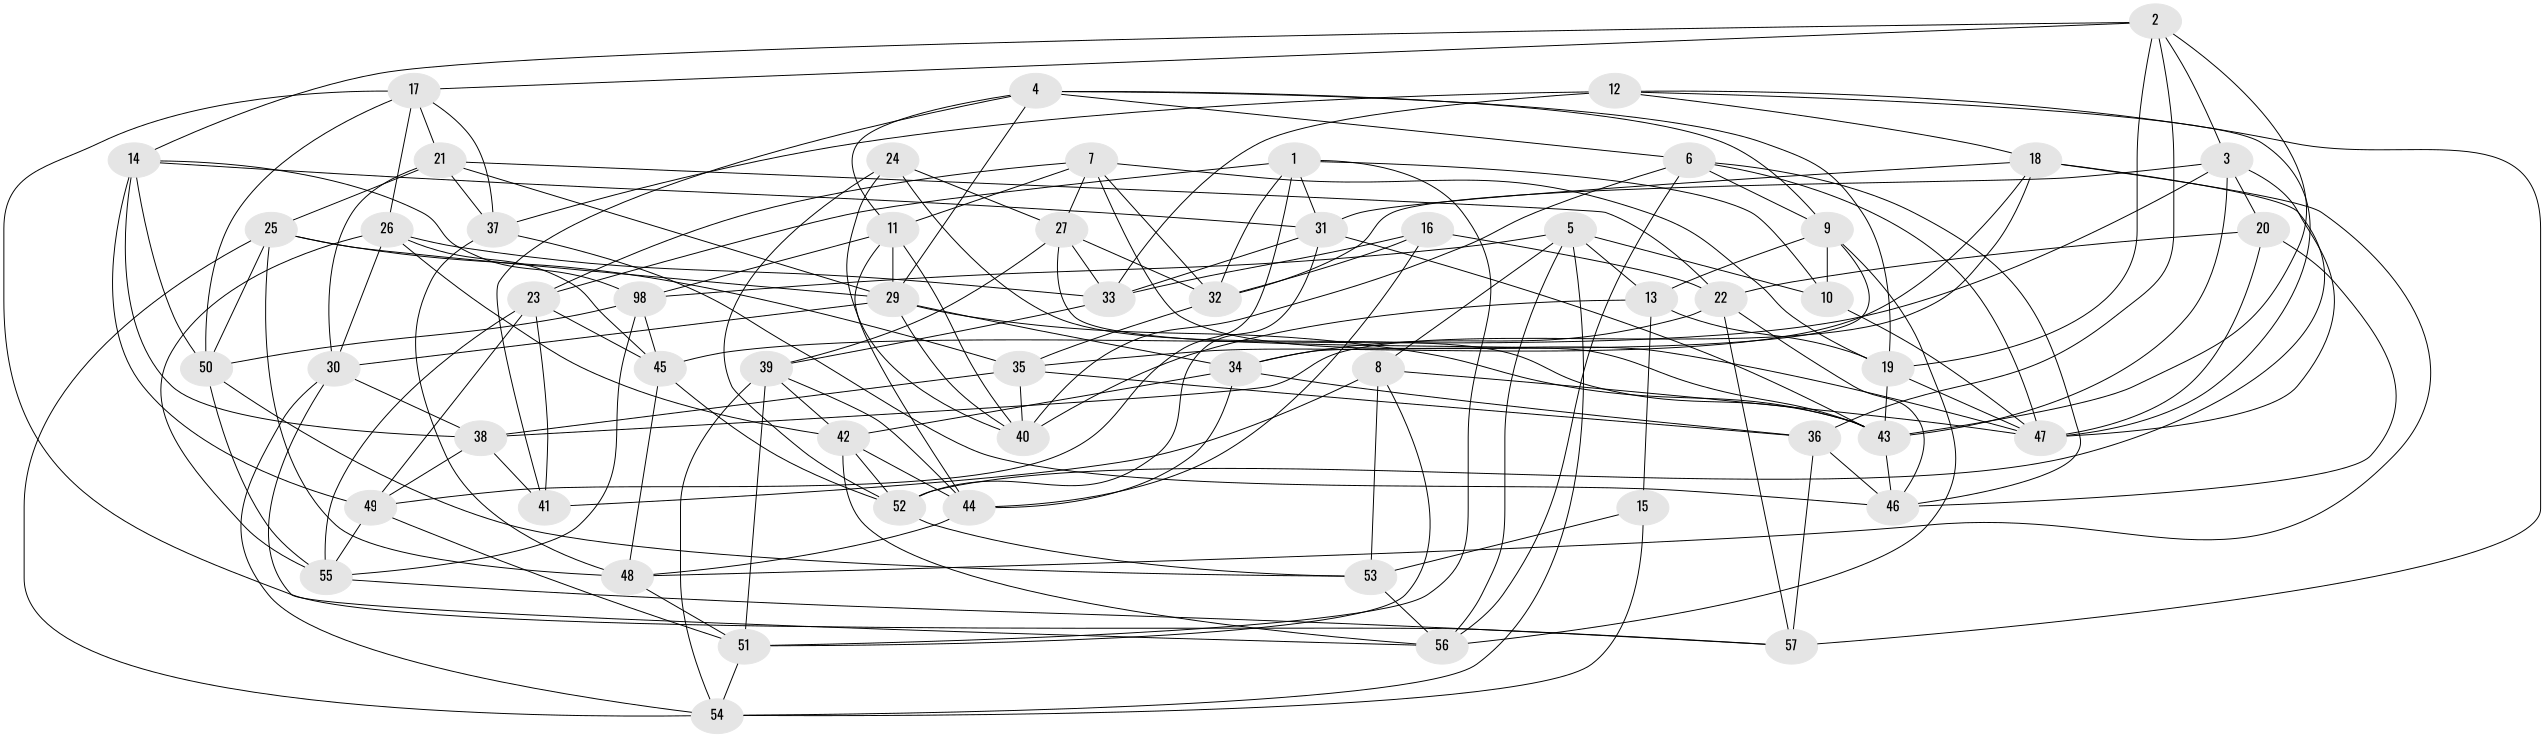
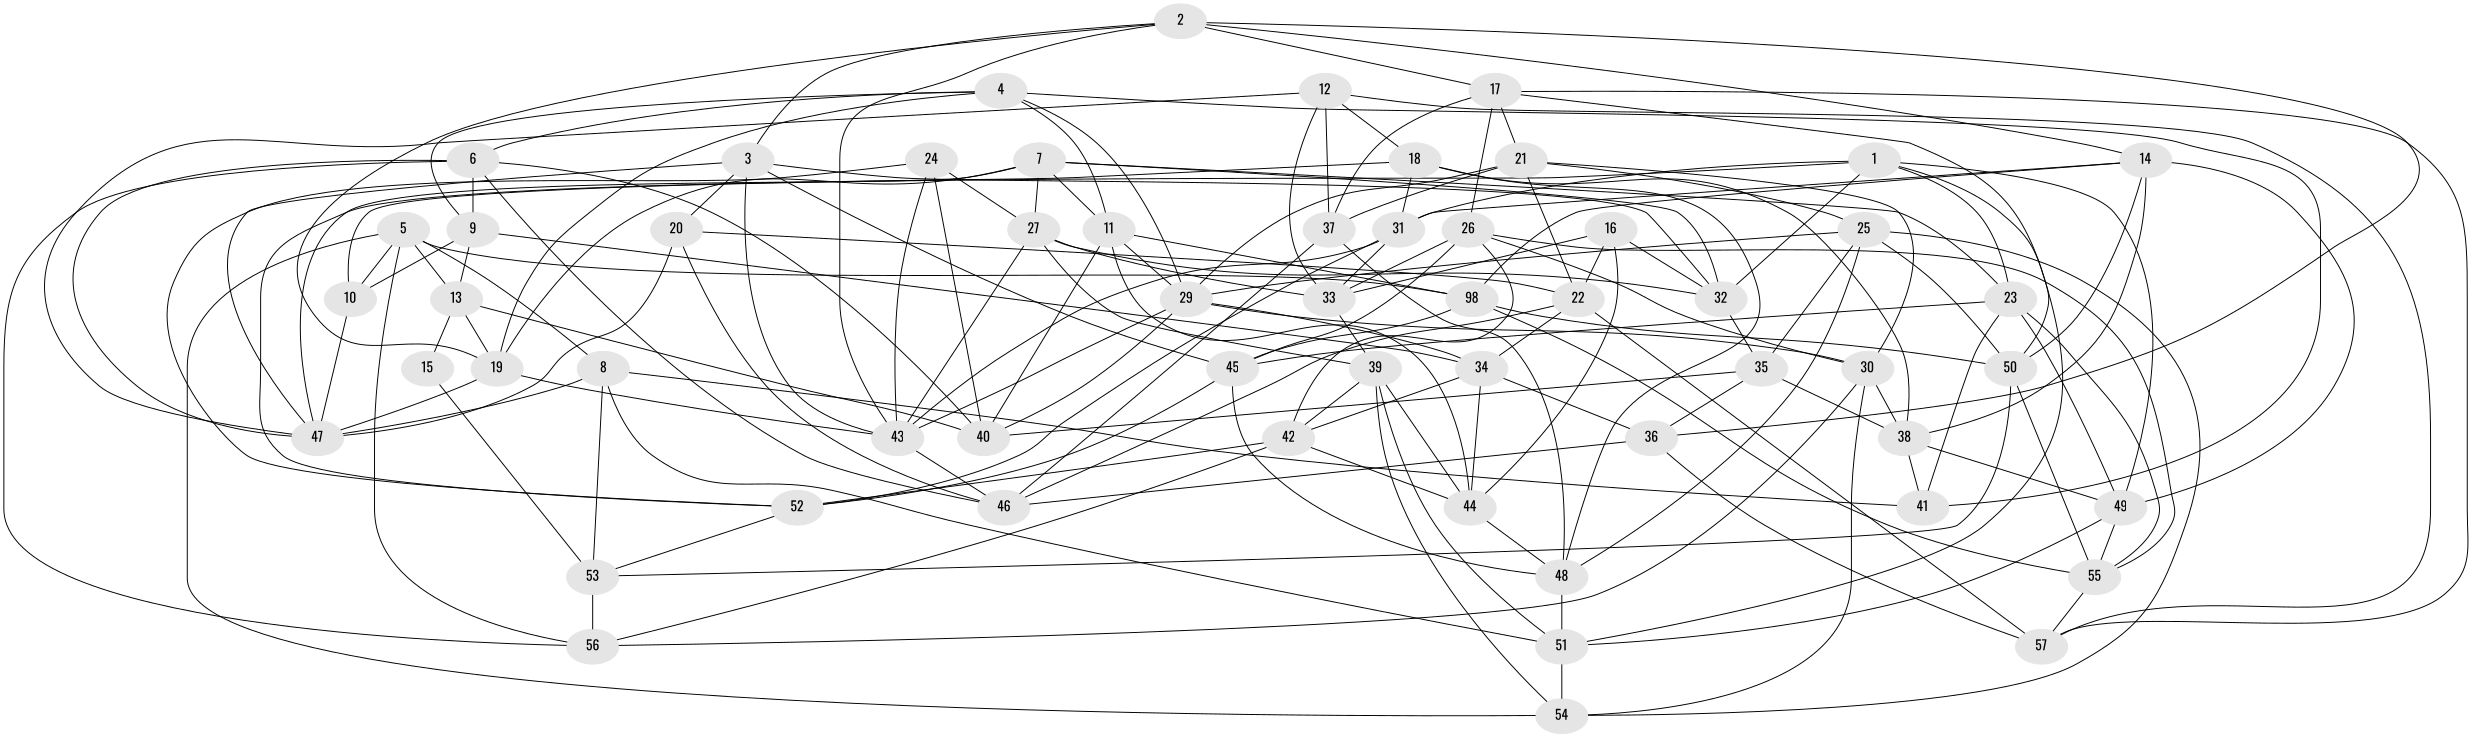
(1563, 351) -> none
(1860, 565) -> none
(1246, 708) -> none
